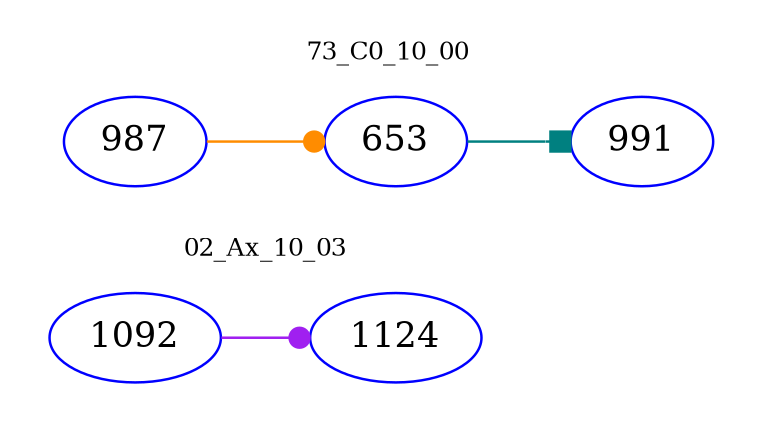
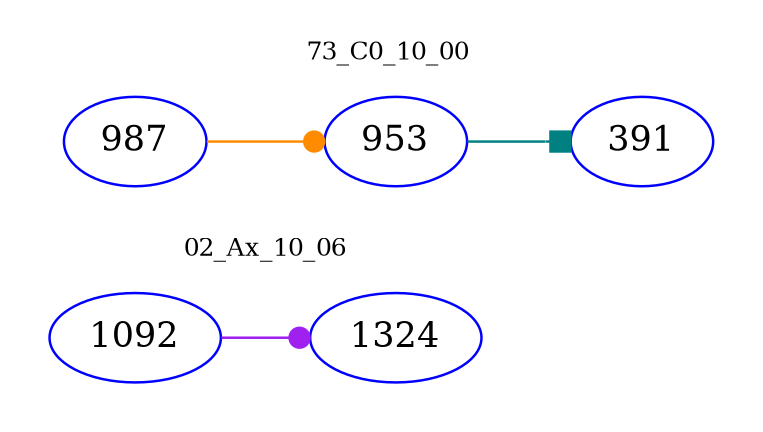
(396, 142) -> (396, 142)
(642, 142) -> (642, 142)
(266, 250) -> (266, 250)
(396, 338) -> (396, 338)
